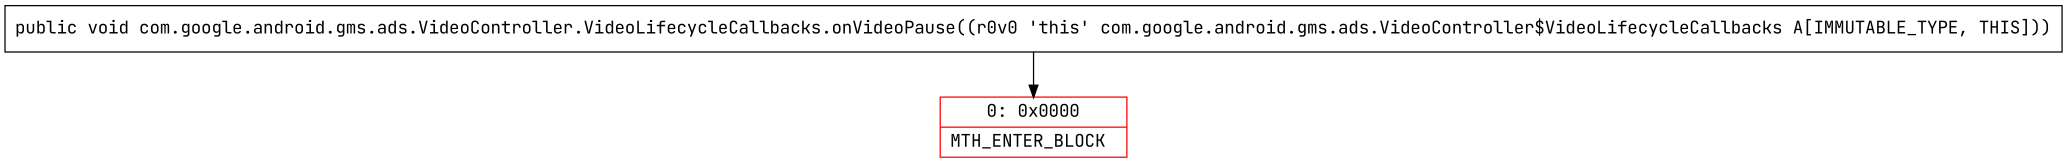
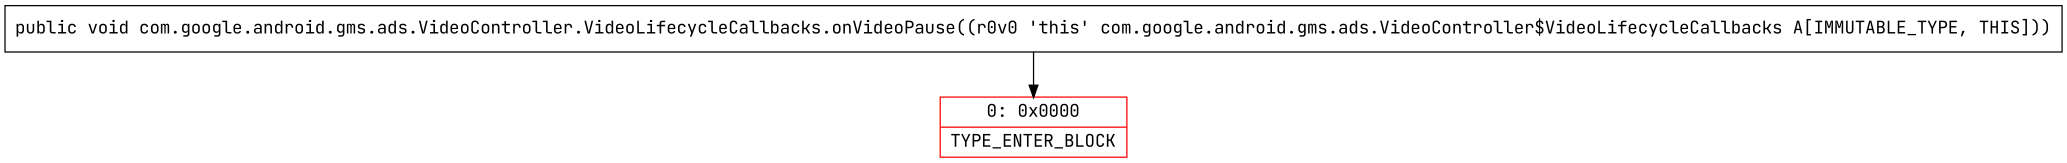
(1028, 142) -> (1034, 142)
